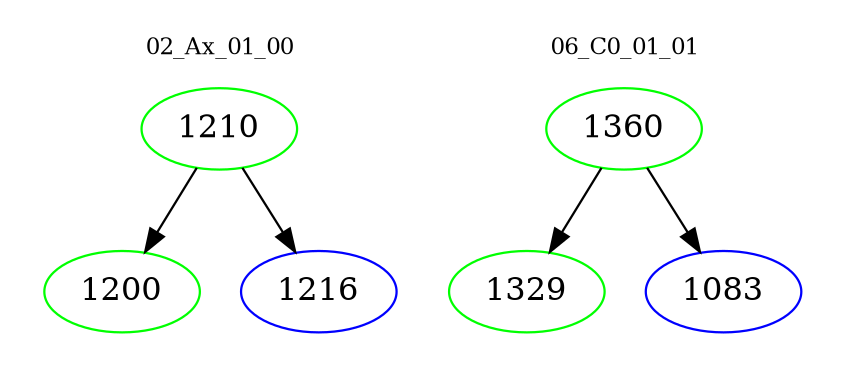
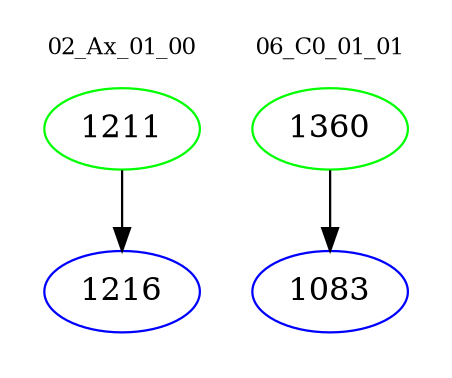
(219, 129) -> (122, 129)
(122, 292) -> none
(527, 292) -> none
